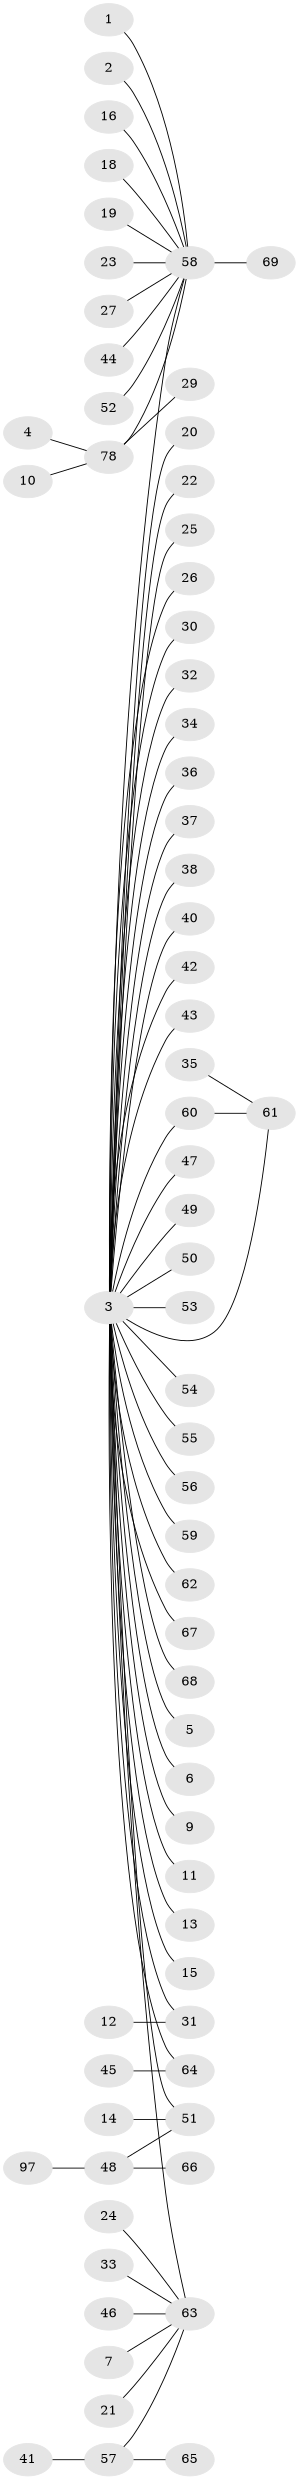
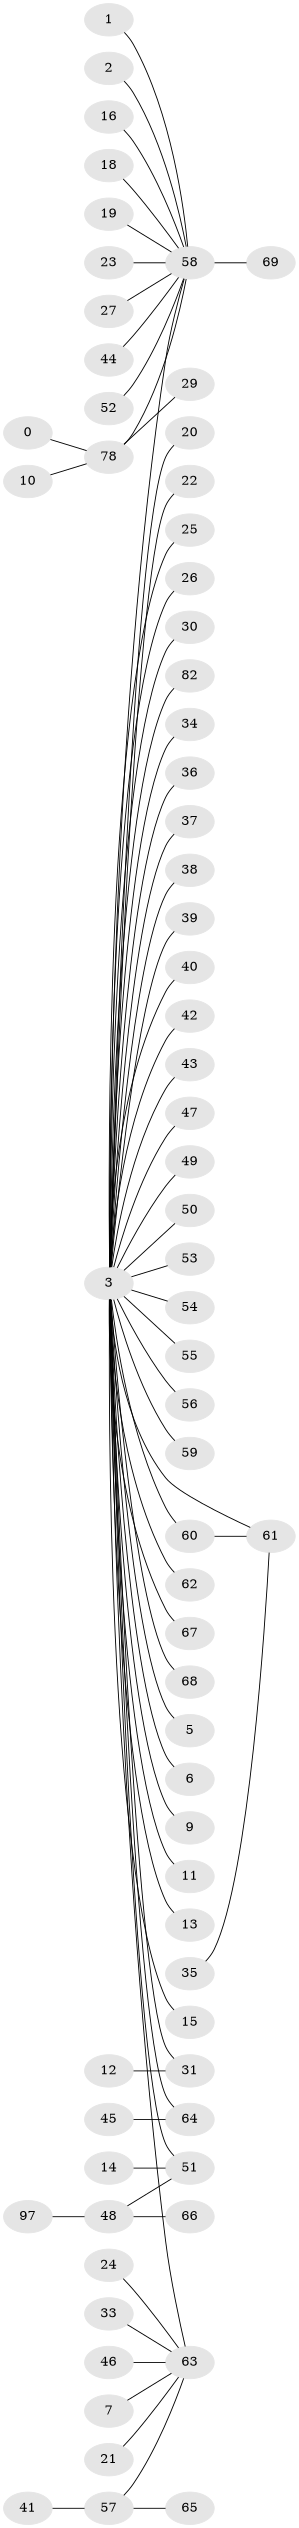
(28, 433) -> (28, 433)
(190, 676) -> (190, 676)
none -> (190, 919)
